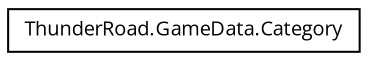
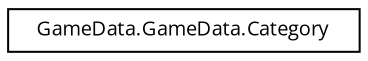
(184, 30) -> (184, 30)
